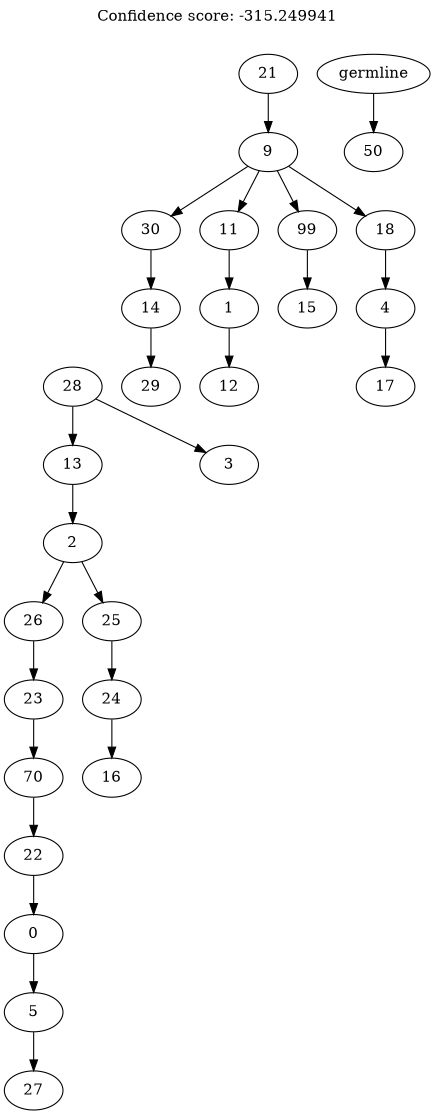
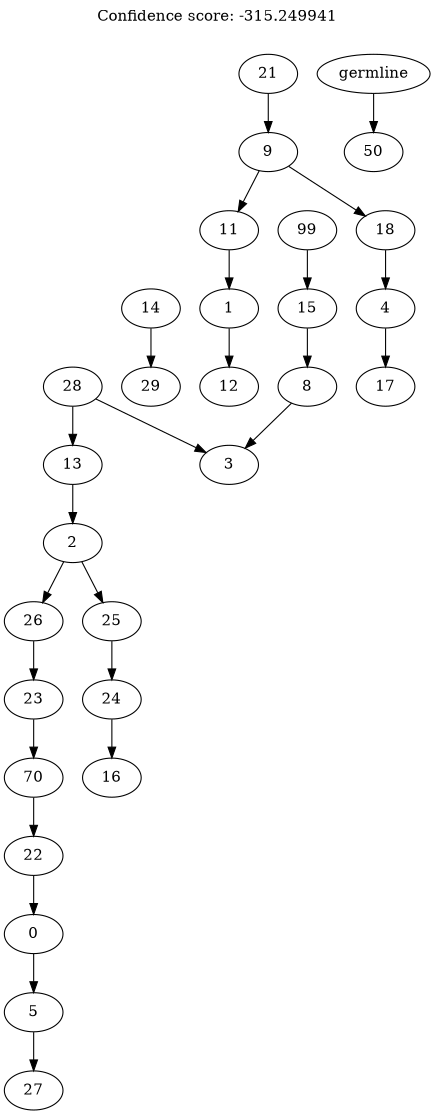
(285, 186) -> none
(151, 230) -> none
none -> (307, 387)
